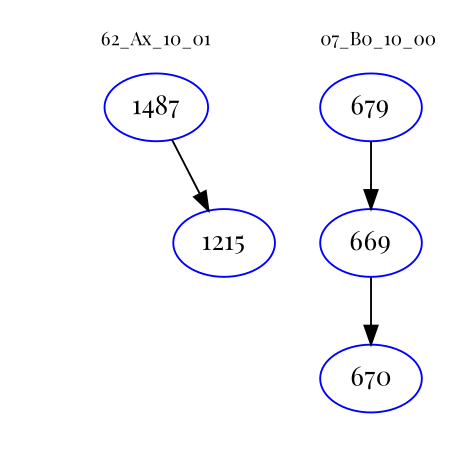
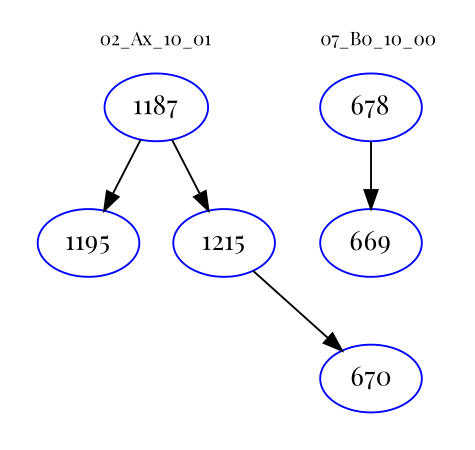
(156, 40) -> (156, 40)
(156, 107) -> (156, 107)
(371, 107) -> (371, 107)
none -> (89, 243)
(371, 302) -> (291, 304)
